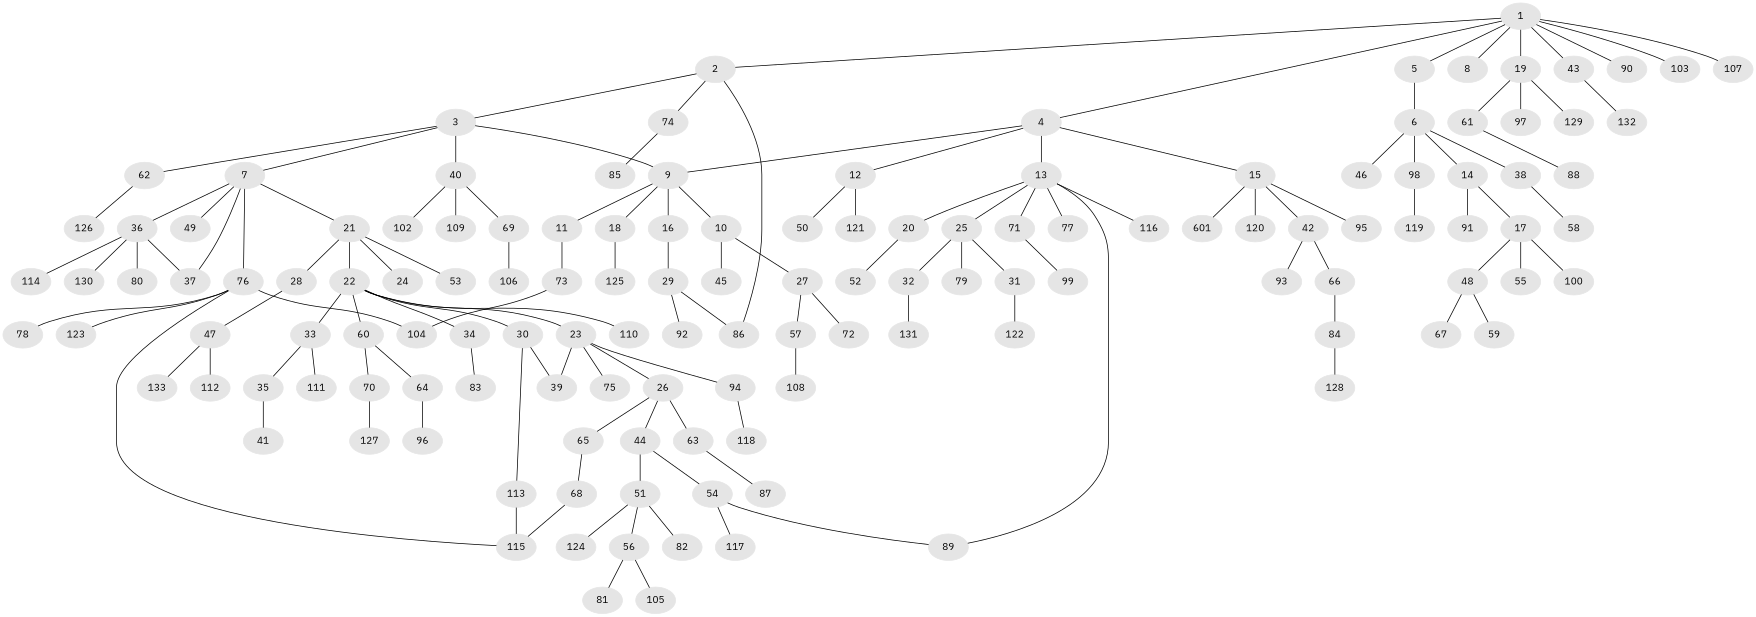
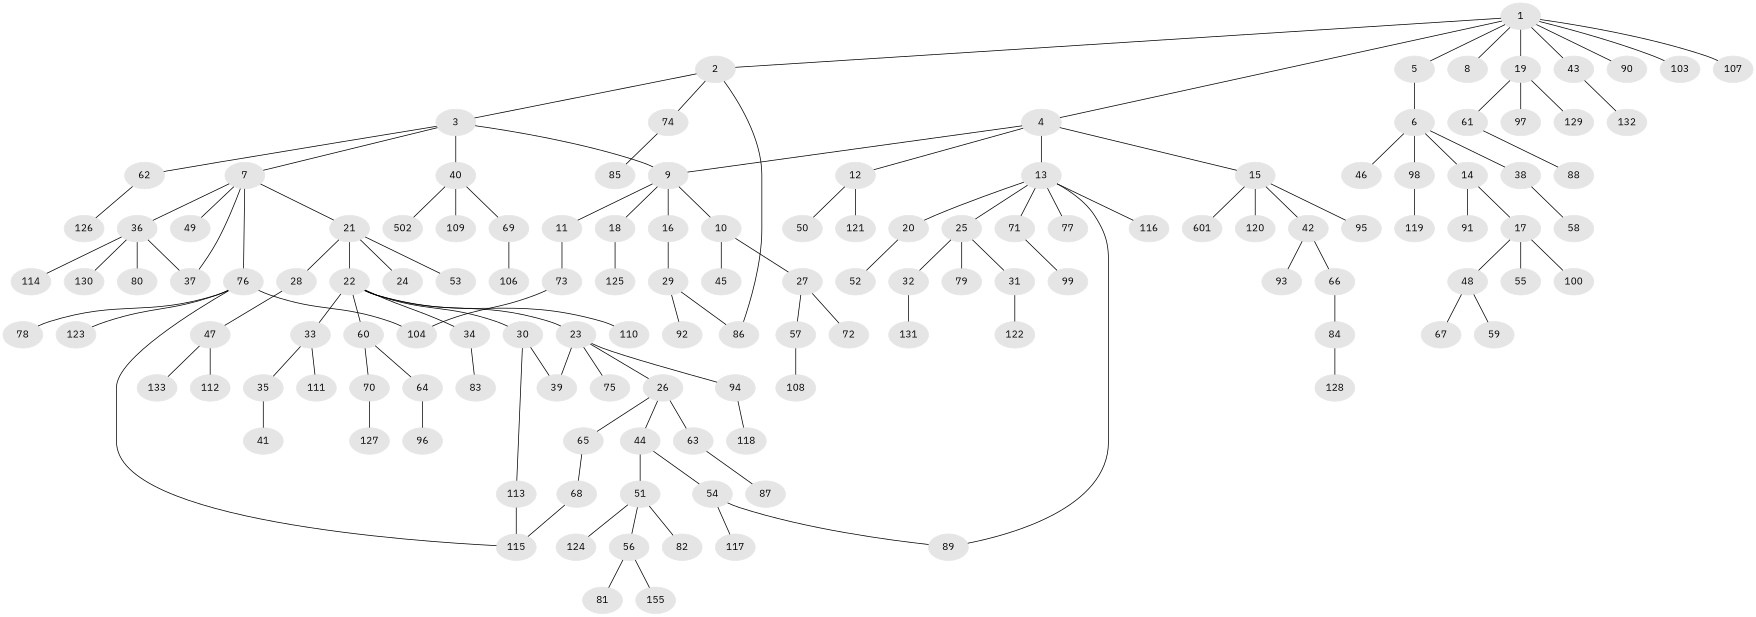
(403, 229) -> (403, 229)
(656, 600) -> (656, 600)
